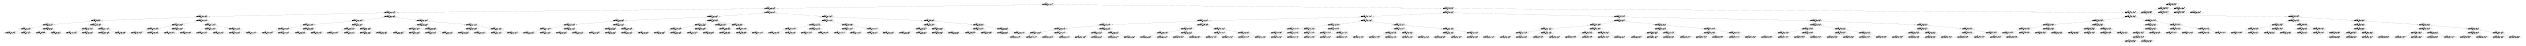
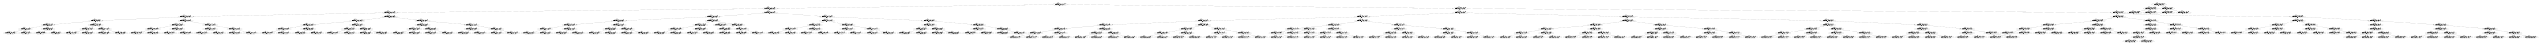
none -> (2318, 33)
